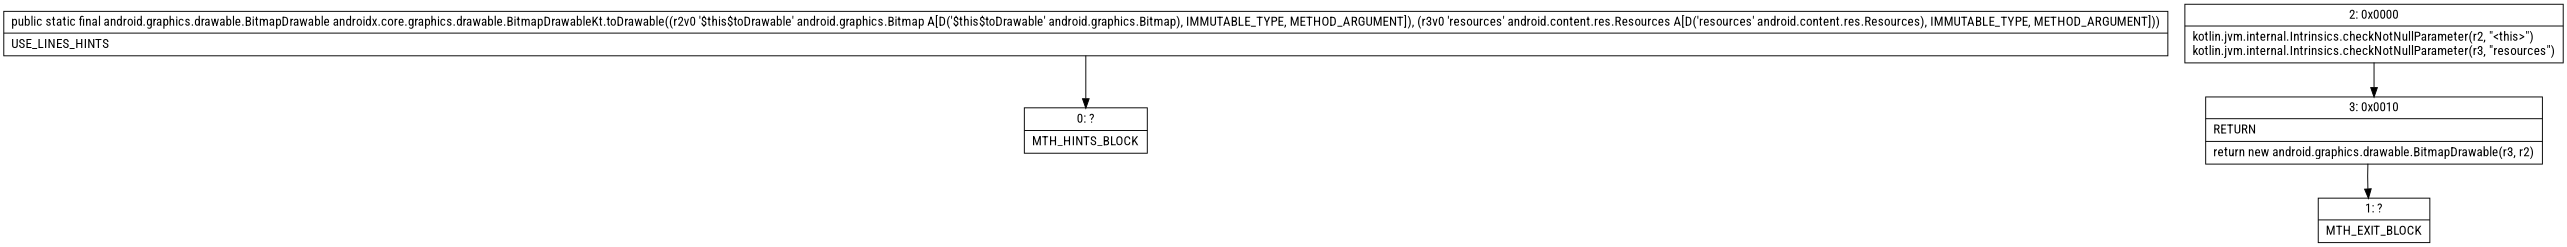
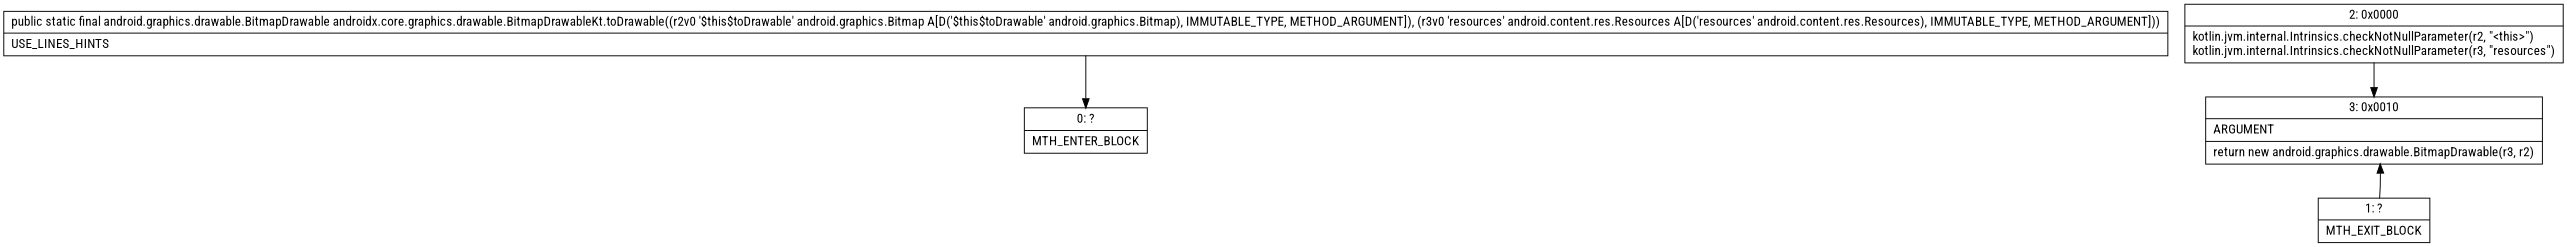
(2235, 130) -> (2244, 130)
(1085, 141) -> (1086, 141)
(2368, 176) -> (2380, 186)
